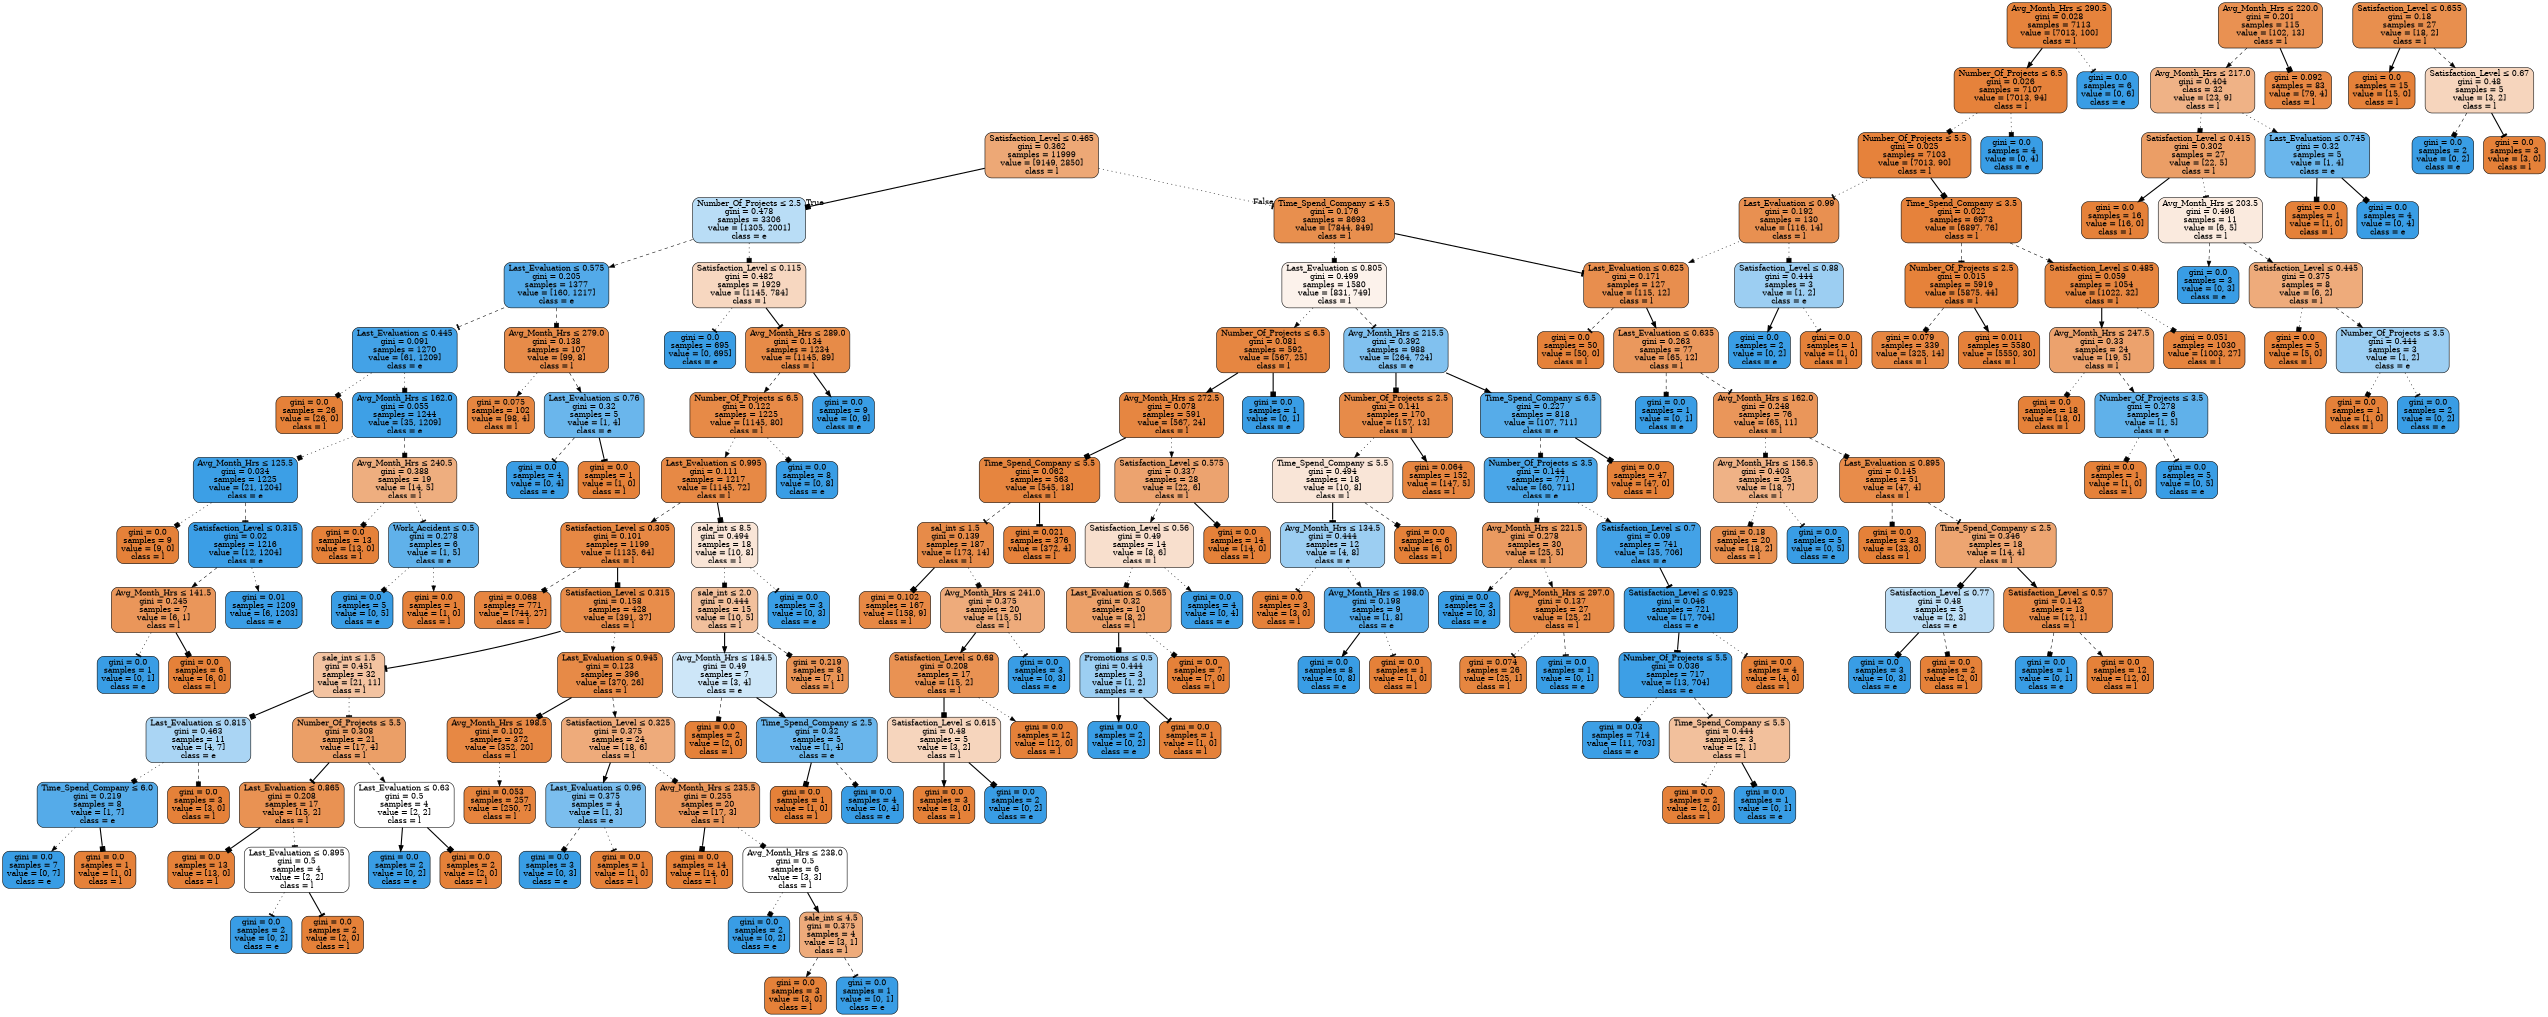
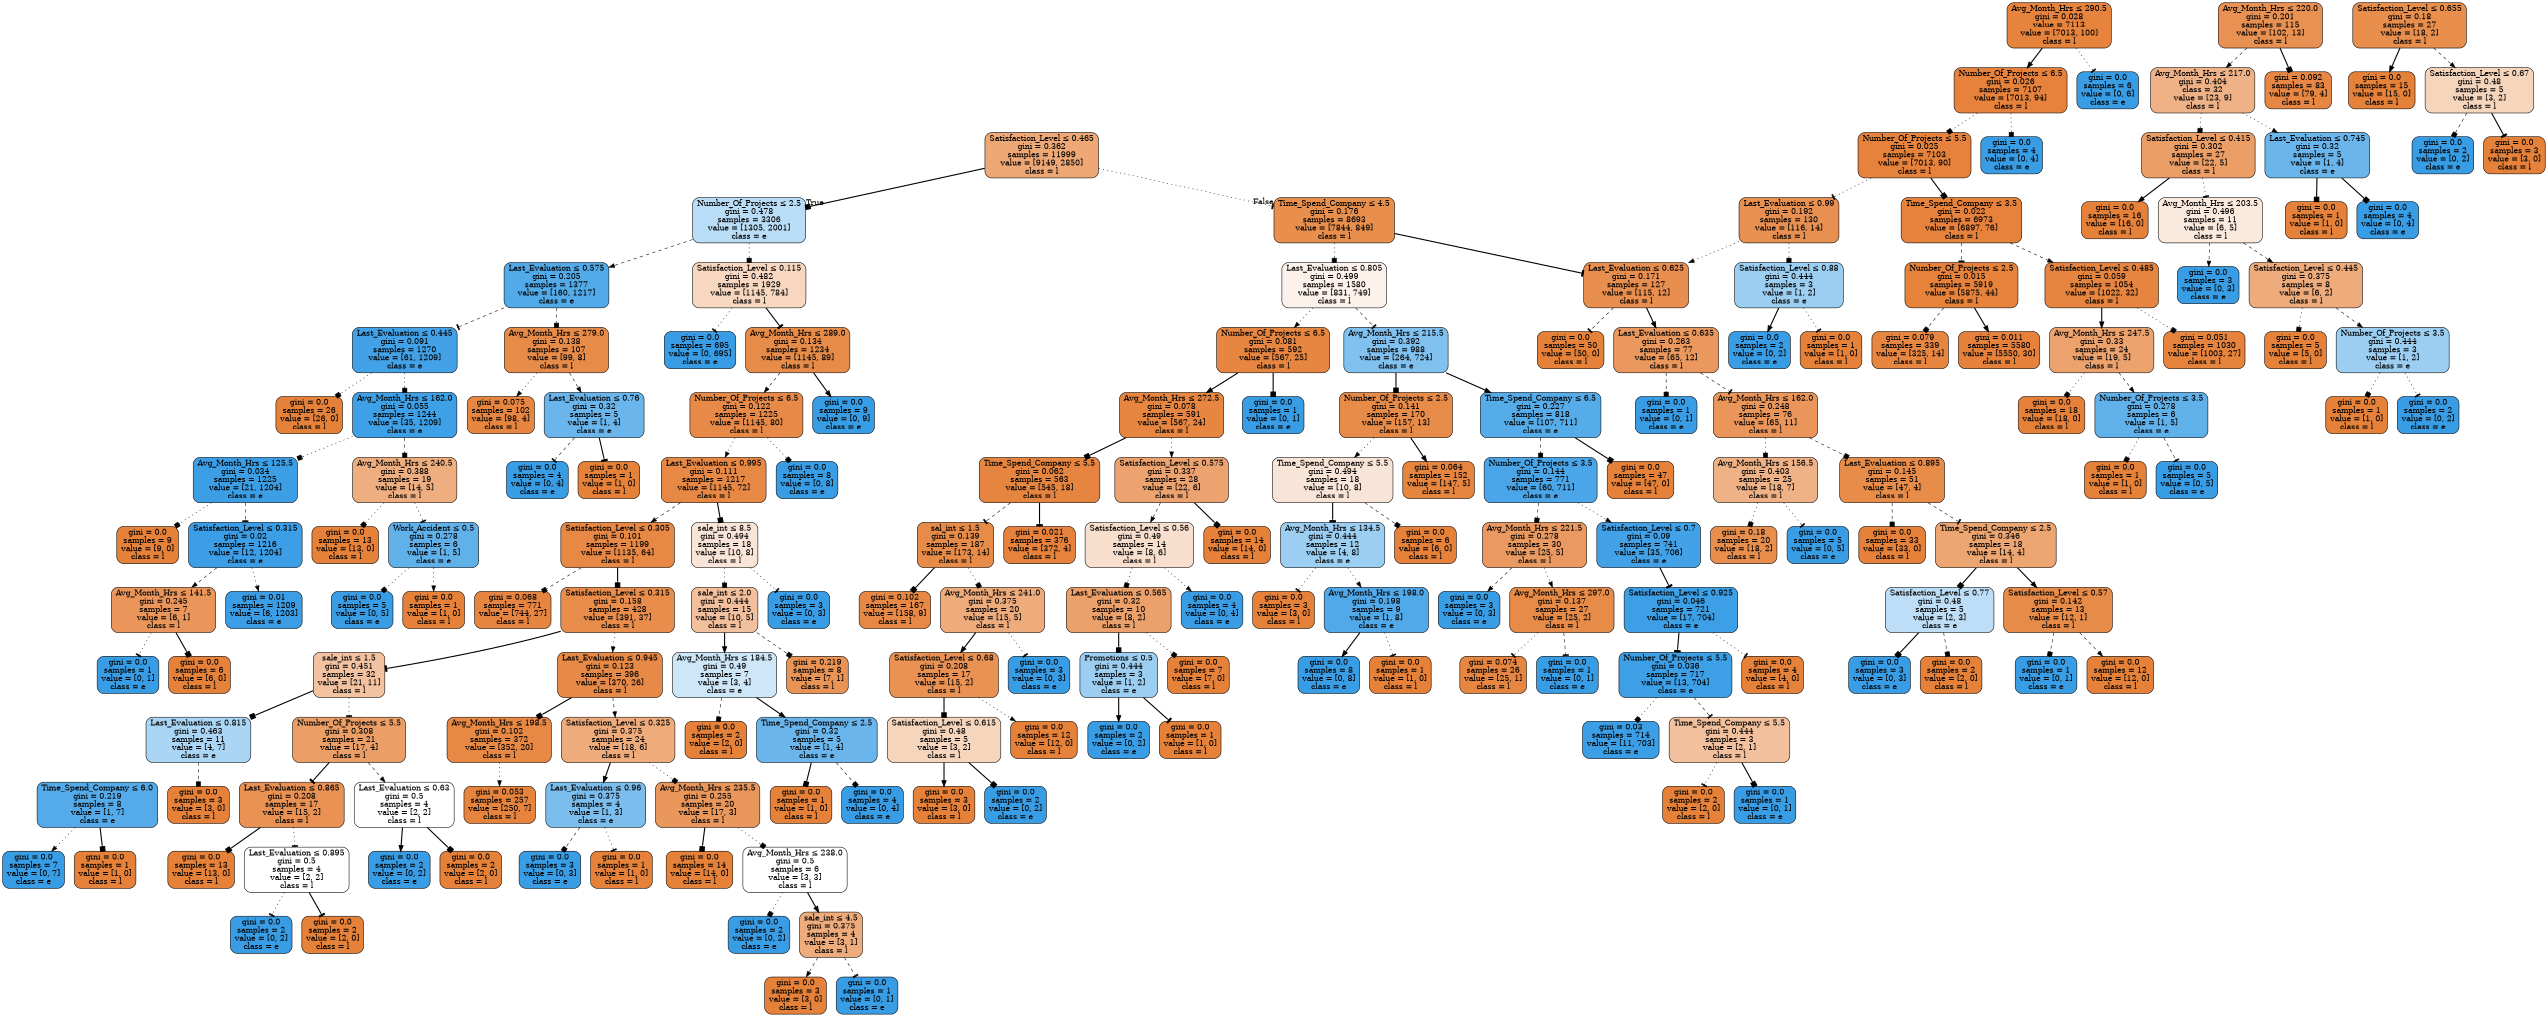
(2059, 25) -> (2059, 25)
(1119, 691) -> (1119, 691)
(150, 771) -> none
